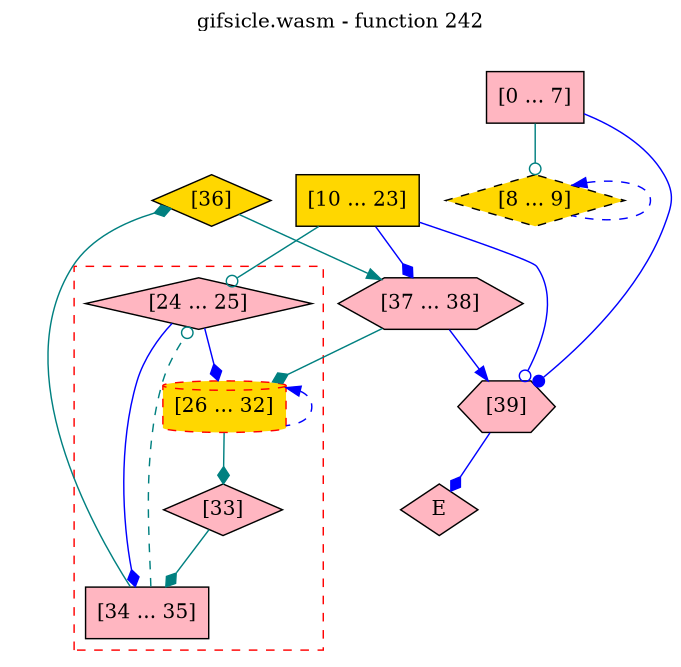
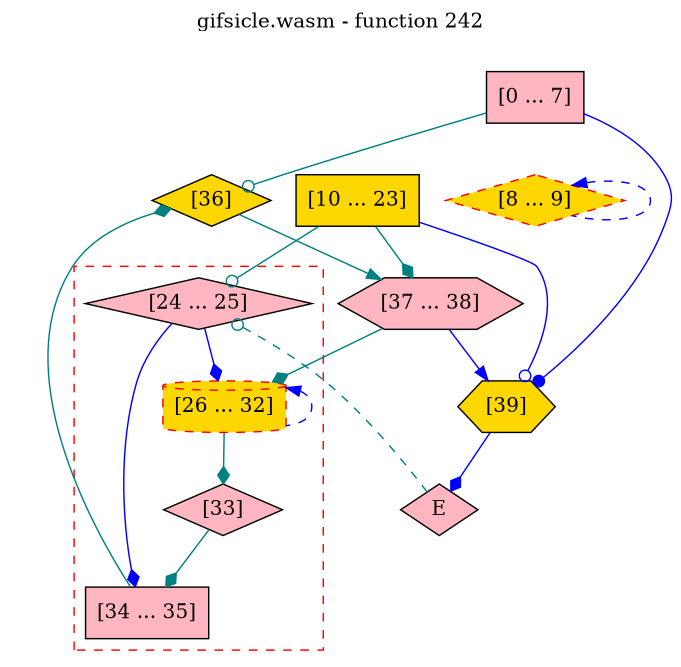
(535, 143) -> (370, 148)
(535, 200) -> (535, 200)
(389, 245) -> (389, 245)
(507, 407) -> (507, 407)
(150, 459) -> (345, 399)
